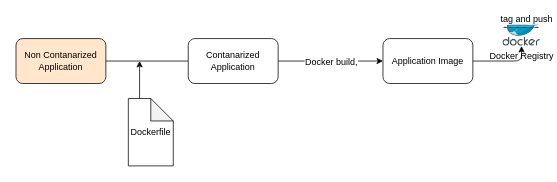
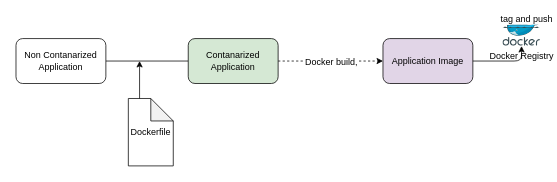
(60, 61) -> (60, 61)
(233, 61) -> (233, 61)
(292, 61) -> (292, 61)
(428, 61) -> (428, 61)
